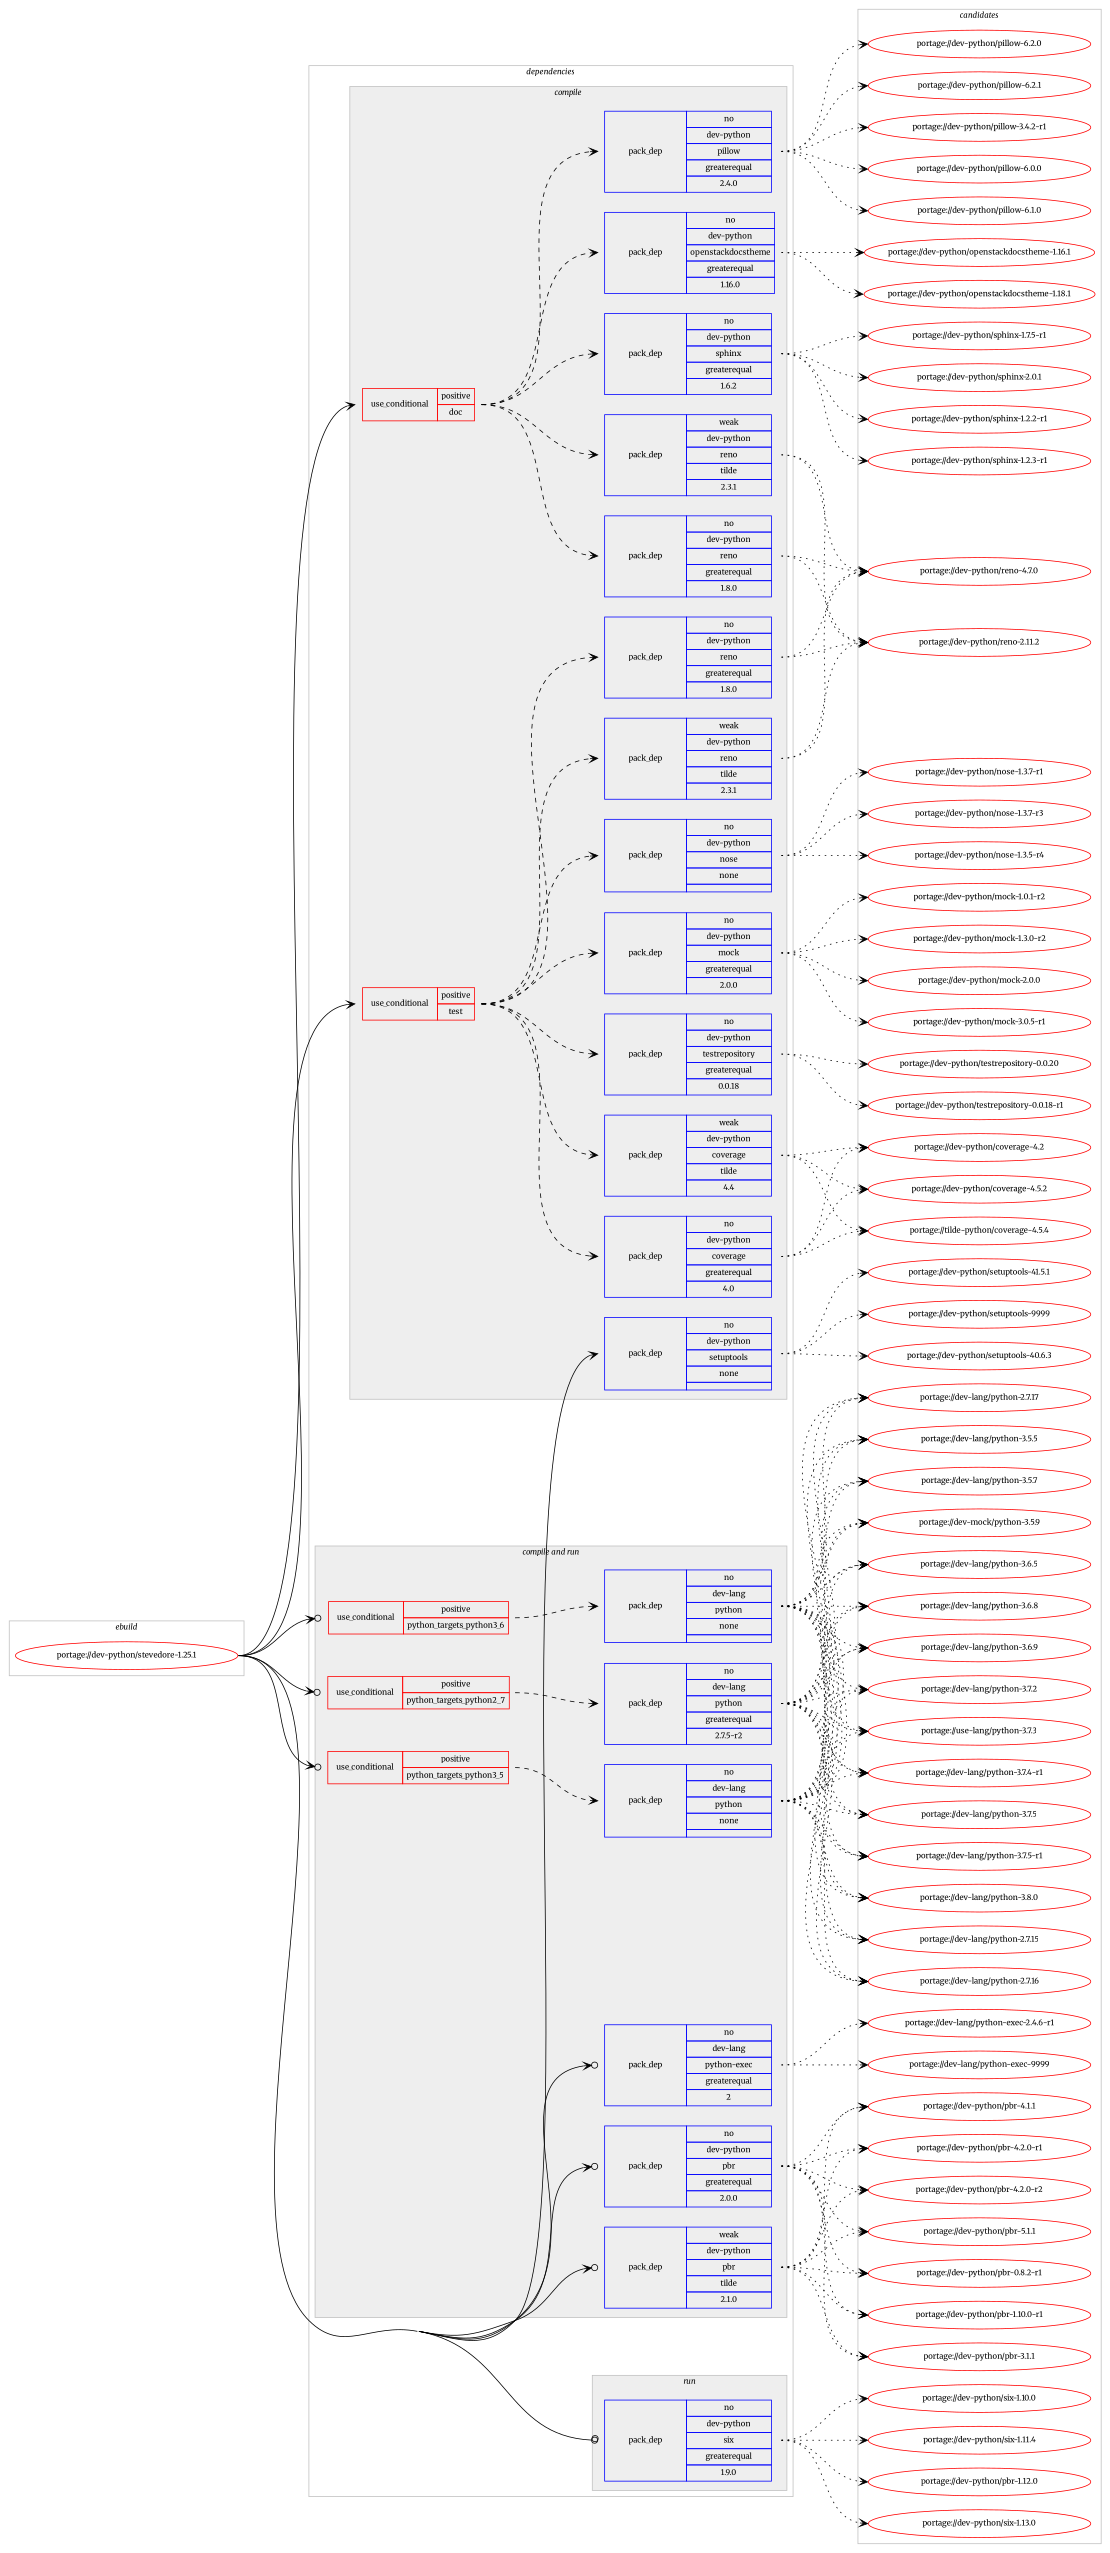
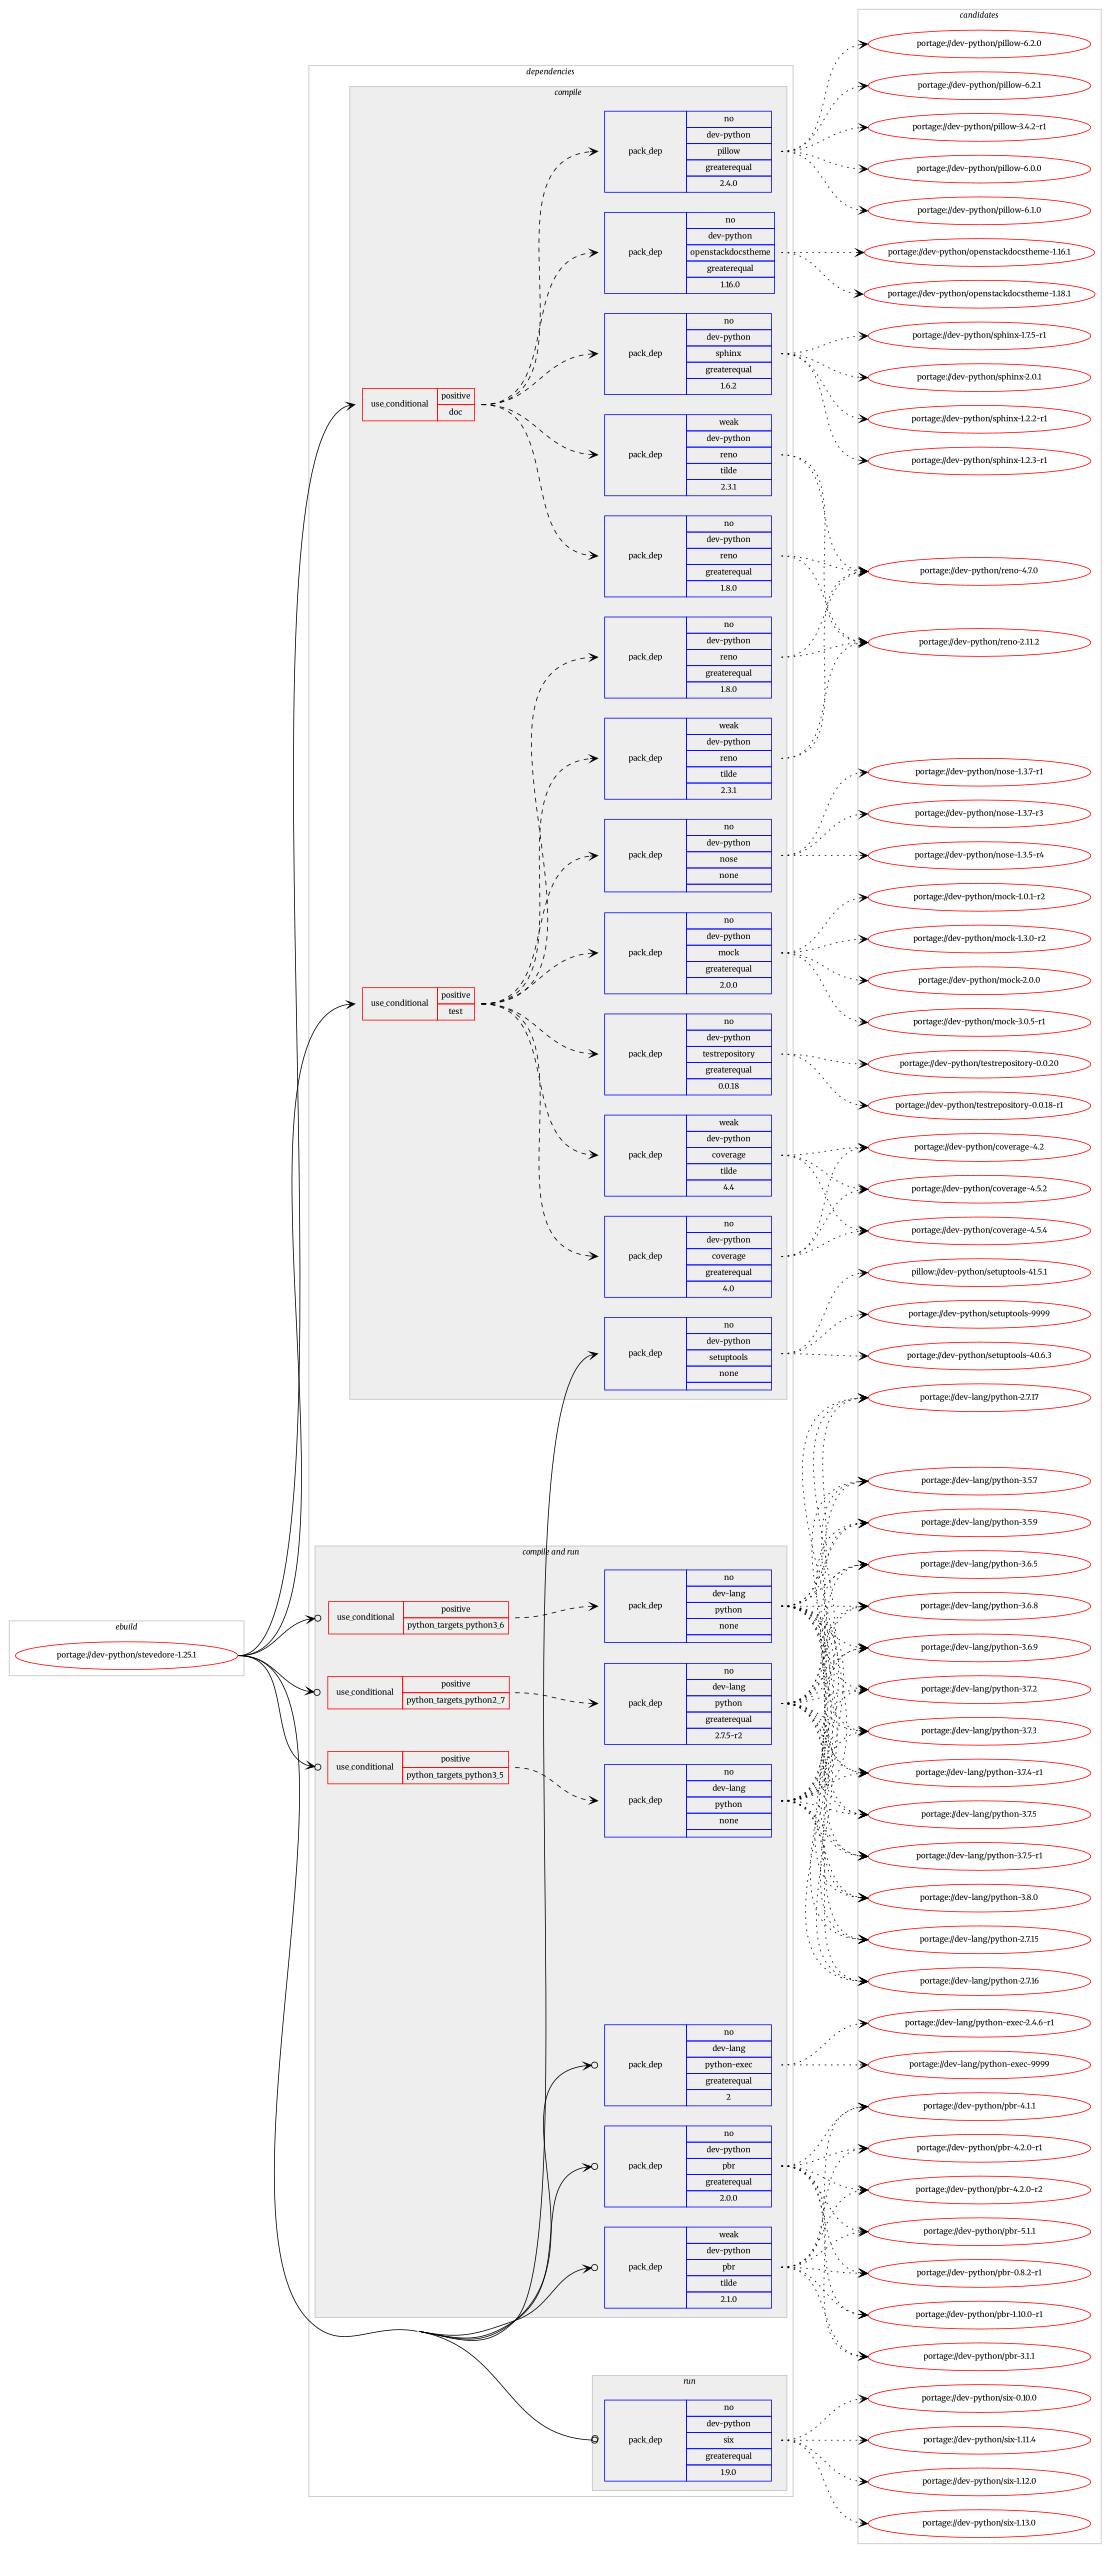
(980, 1231) -> (980, 1231)
(980, 1273) -> (980, 1273)
(980, 1439) -> none
(980, 1523) -> (980, 1523)
(980, 1731) -> (980, 1731)
(980, 2399) -> (980, 2399)
(980, 2482) -> (980, 2482)
